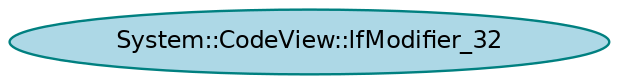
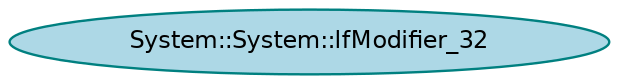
(309, 42) -> (309, 42)
